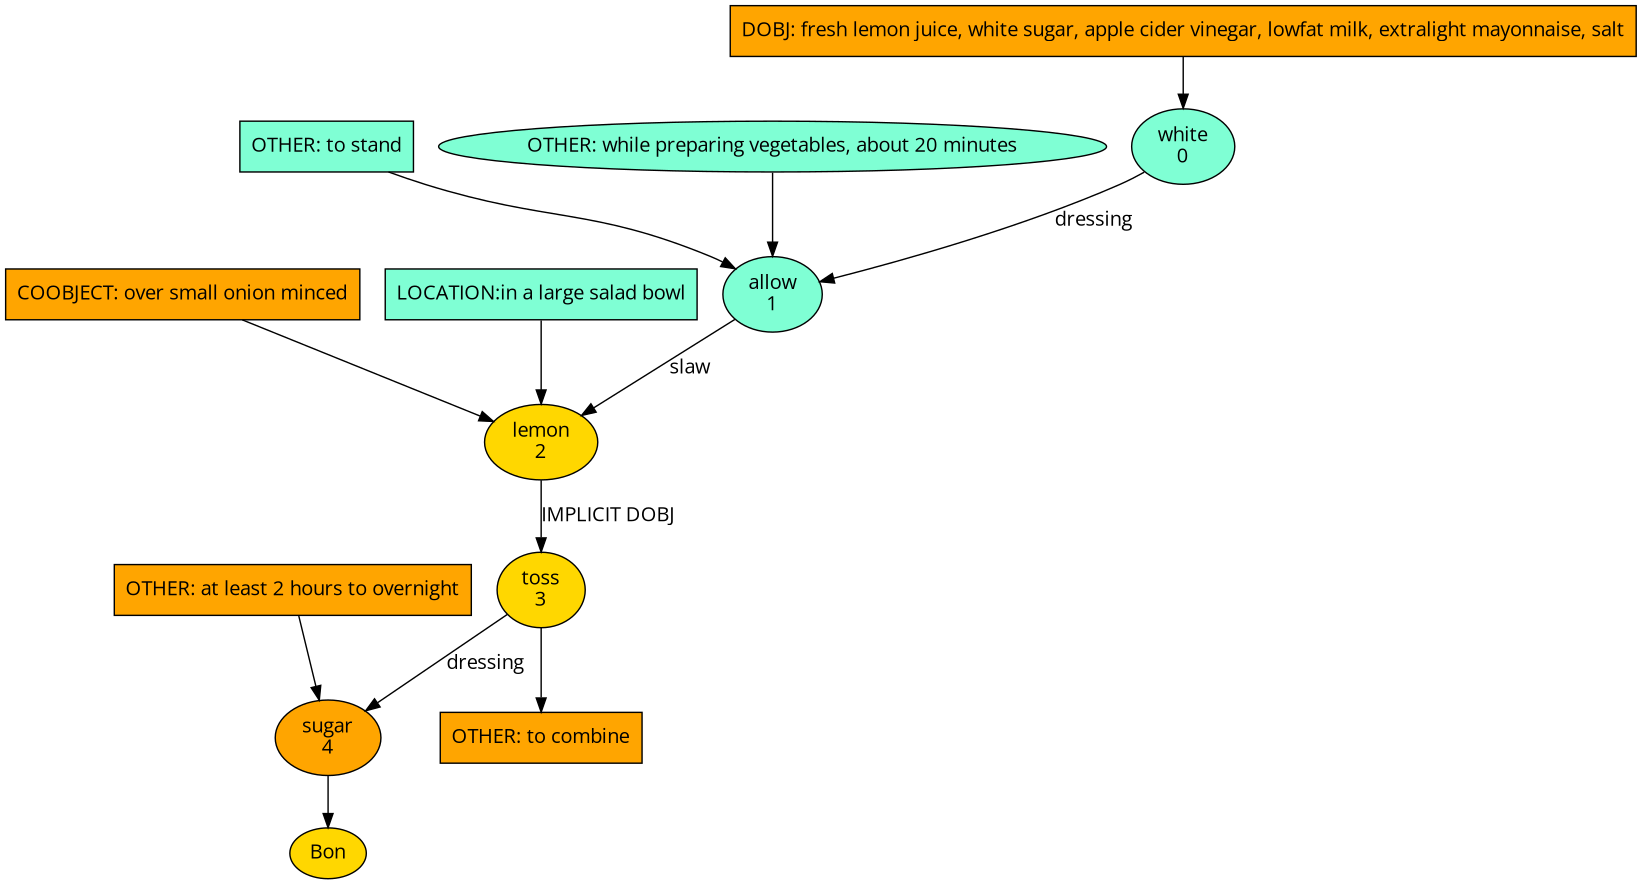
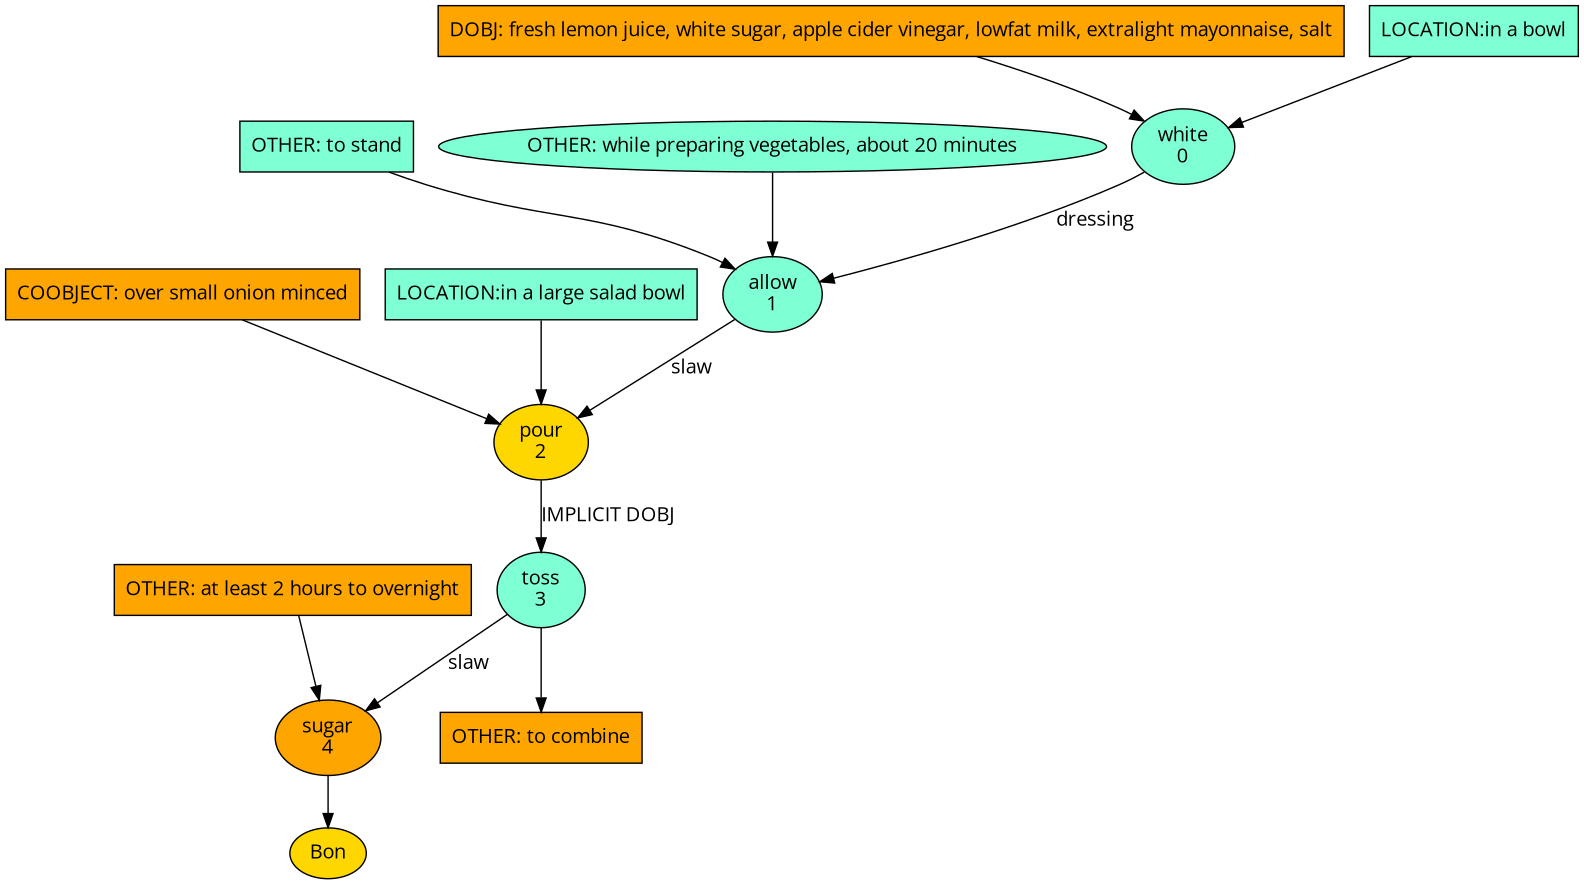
none -> (1474, 31)
(541, 442) -> (541, 442)
(541, 590) -> (541, 590)
(485, 664) -> (468, 664)
